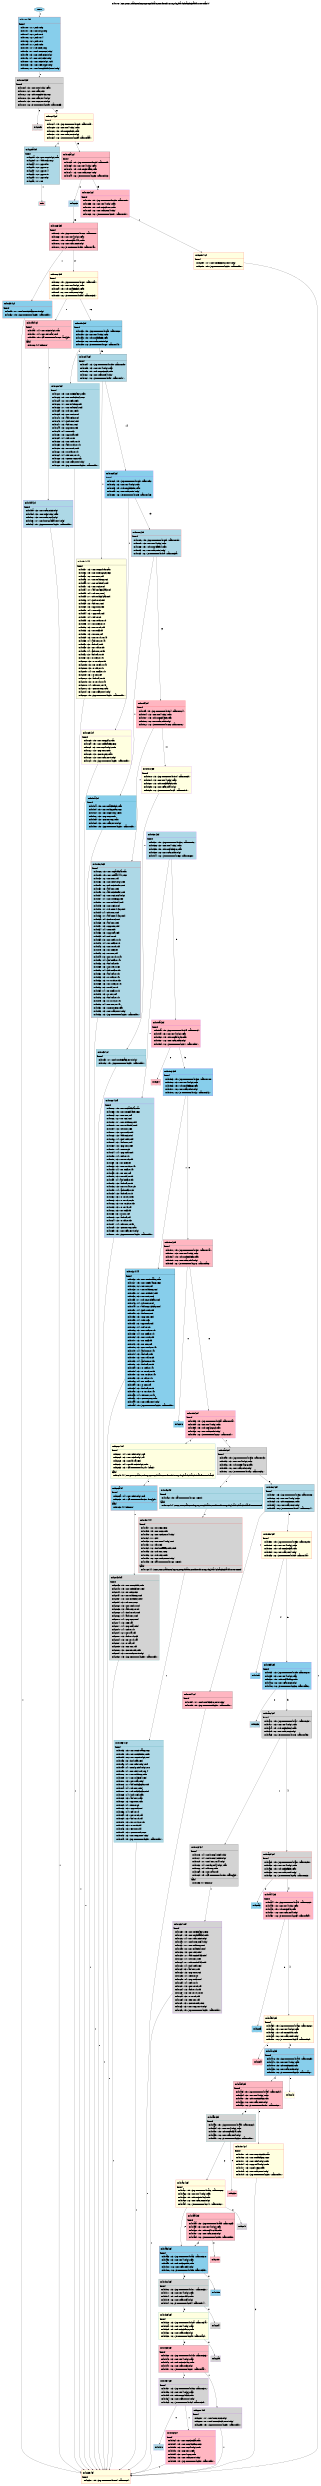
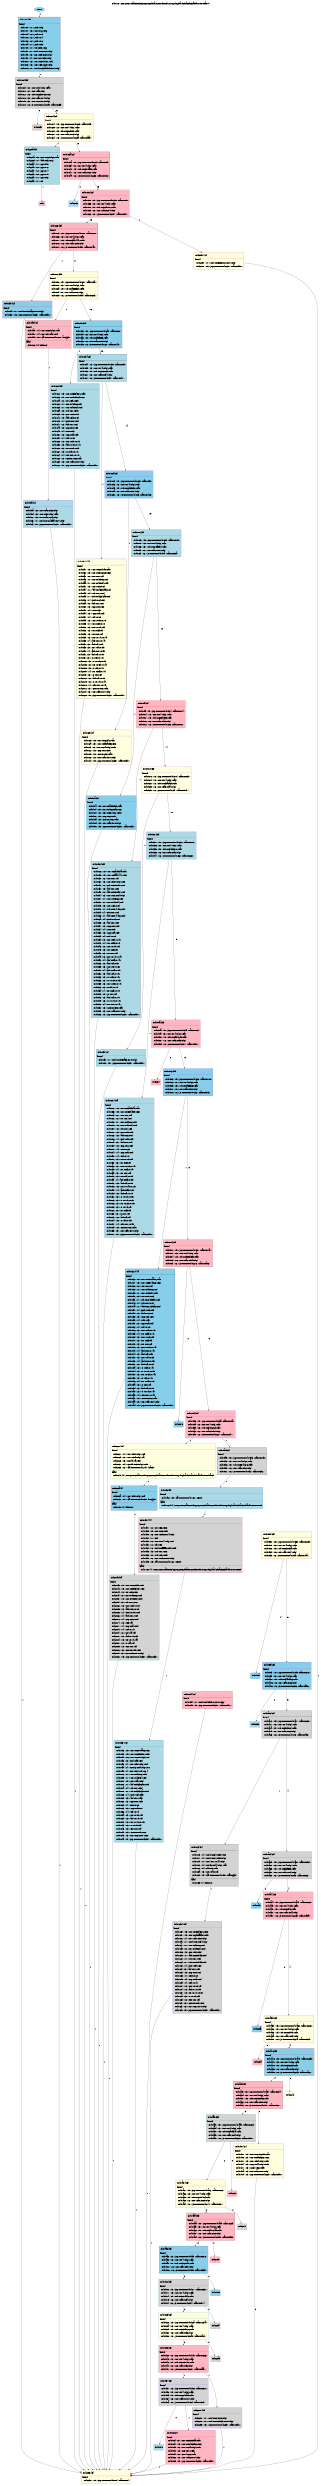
(74, 214) -> (90, 220)
none -> (169, 812)
(290, 1498) -> none
(181, 2226) -> (205, 2210)
